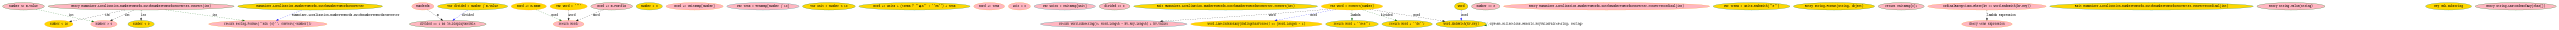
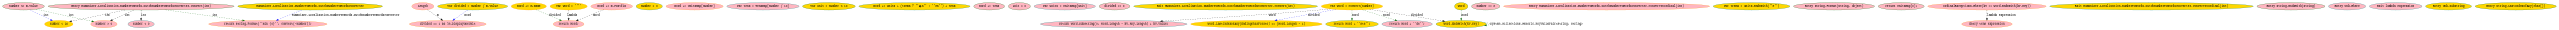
(423, 6) -> (423, 6)
(612, 6) -> (612, 6)
(989, 6) -> (989, 6)
(1019, 6) -> (1019, 6)
(1834, 6) -> (1834, 6)
(2291, 6) -> (2291, 6)
none -> (2347, 6)
none -> (2396, 6)
(2449, 6) -> (2449, 6)
(2516, 6) -> (2516, 6)
(1461, 14) -> (1461, 14)
none -> (40, 15)
(468, 15) -> (468, 15)
(555, 15) -> (555, 15)
(572, 15) -> (572, 15)
(1314, 15) -> (1314, 15)
(1355, 15) -> (1355, 15)
(1386, 15) -> (1386, 15)
(1417, 15) -> (1417, 15)
(141, 24) -> (141, 24)
(448, 24) -> (448, 24)
(1407, 24) -> (1407, 24)
